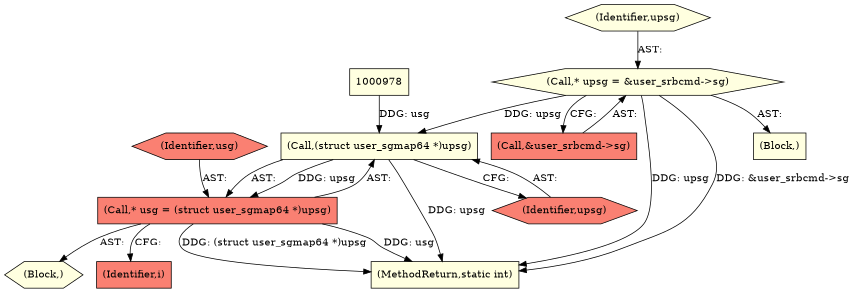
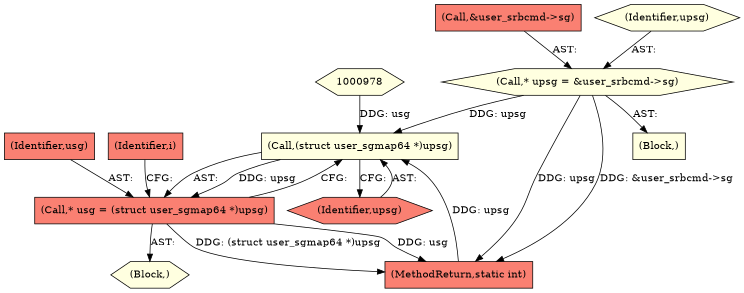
(379, 82) -> (360, 82)
(571, 107) -> none
(200, 146) -> (50, 146)
(381, 178) -> (336, 178)
(417, 206) -> (446, 205)
(136, 236) -> (145, 175)
(445, 275) -> (459, 275)
